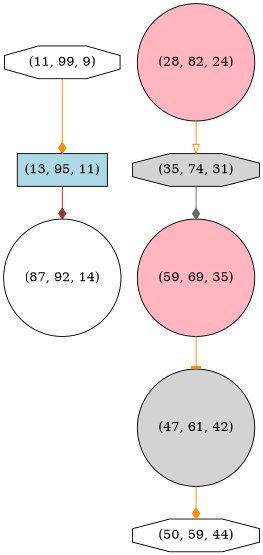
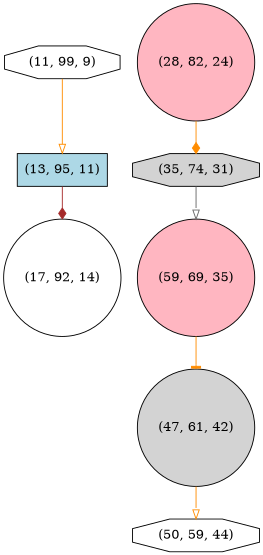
(62, 111) -> (62, 111)
(196, 133) -> (196, 133)
(196, 197) -> (196, 197)
(62, 278) -> (62, 278)
(196, 497) -> (196, 497)
